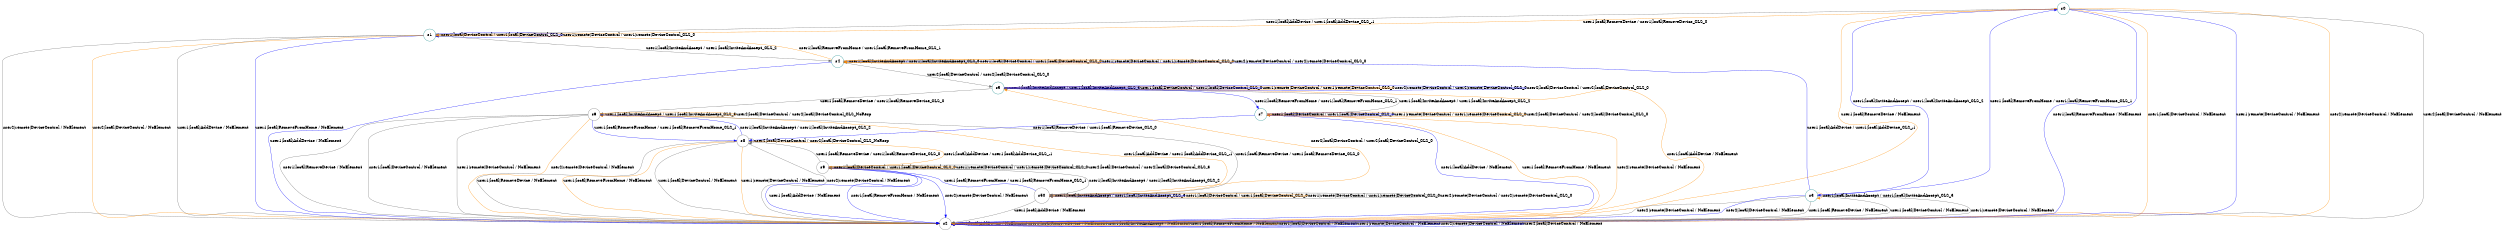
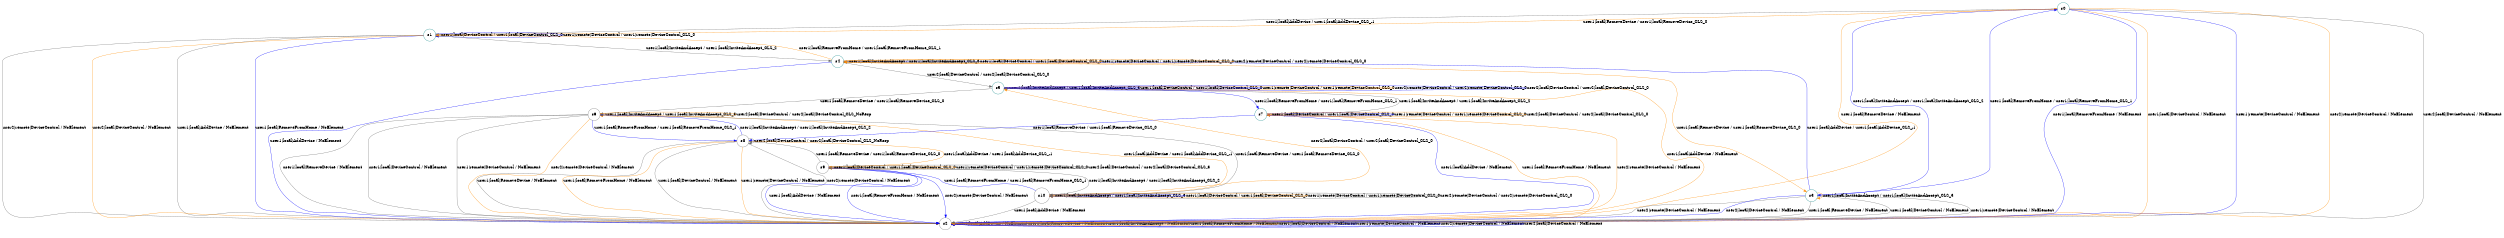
none -> (1355, 68)
(1042, 196) -> (1042, 196)
